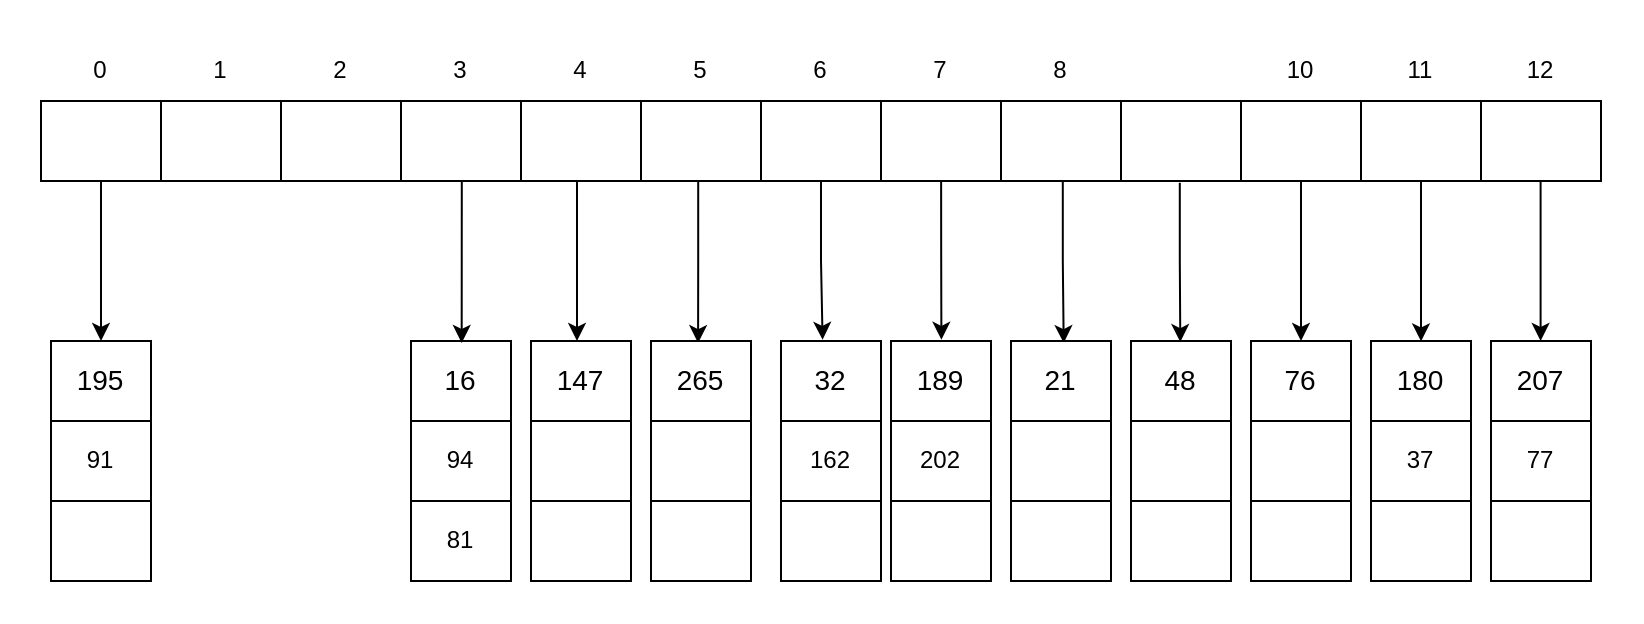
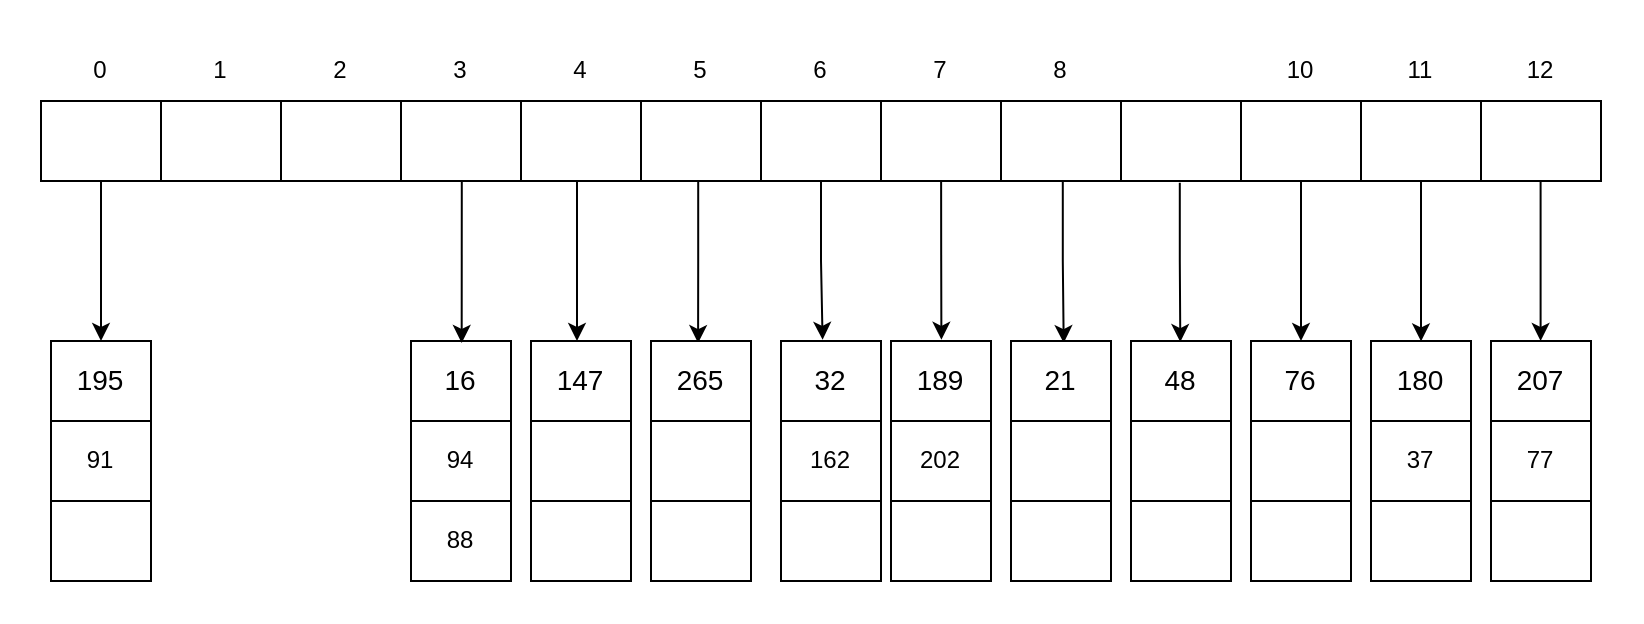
(461, 541) -> (461, 541)
